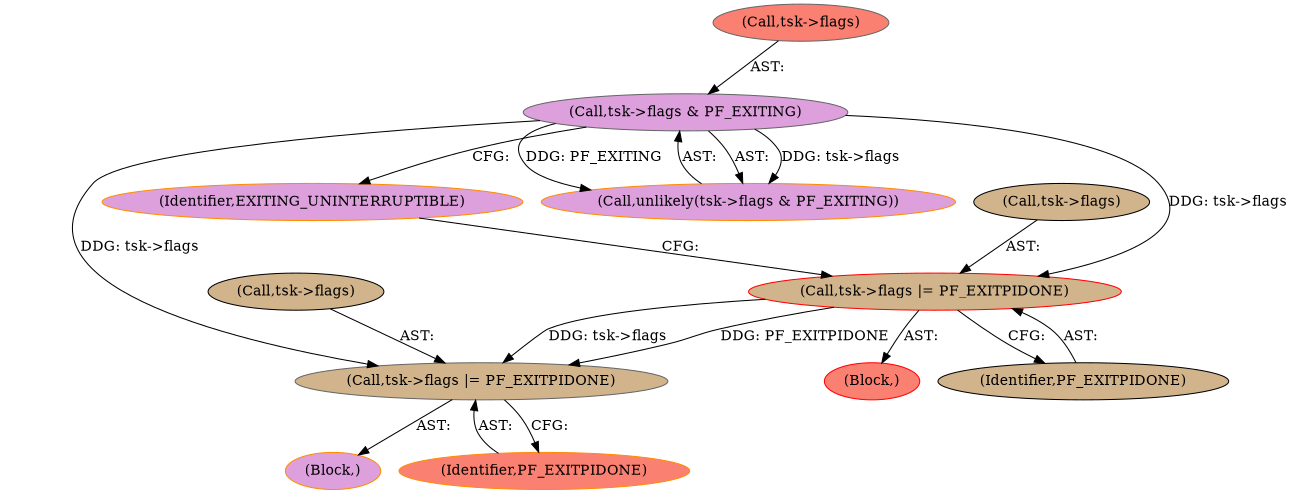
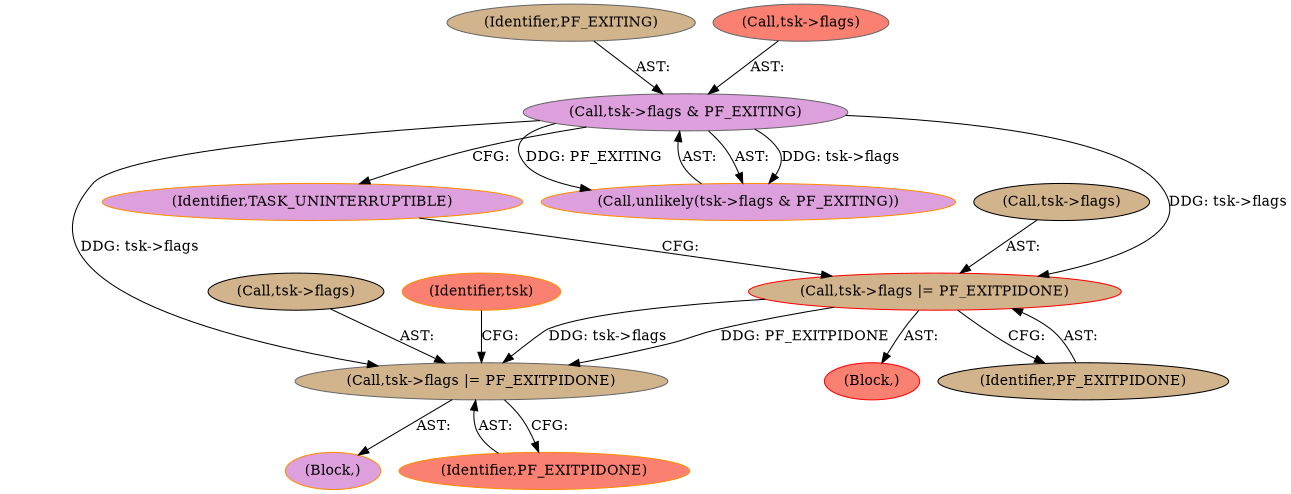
none -> (571, 23)
(312, 202) -> (312, 202)
none -> (481, 292)
